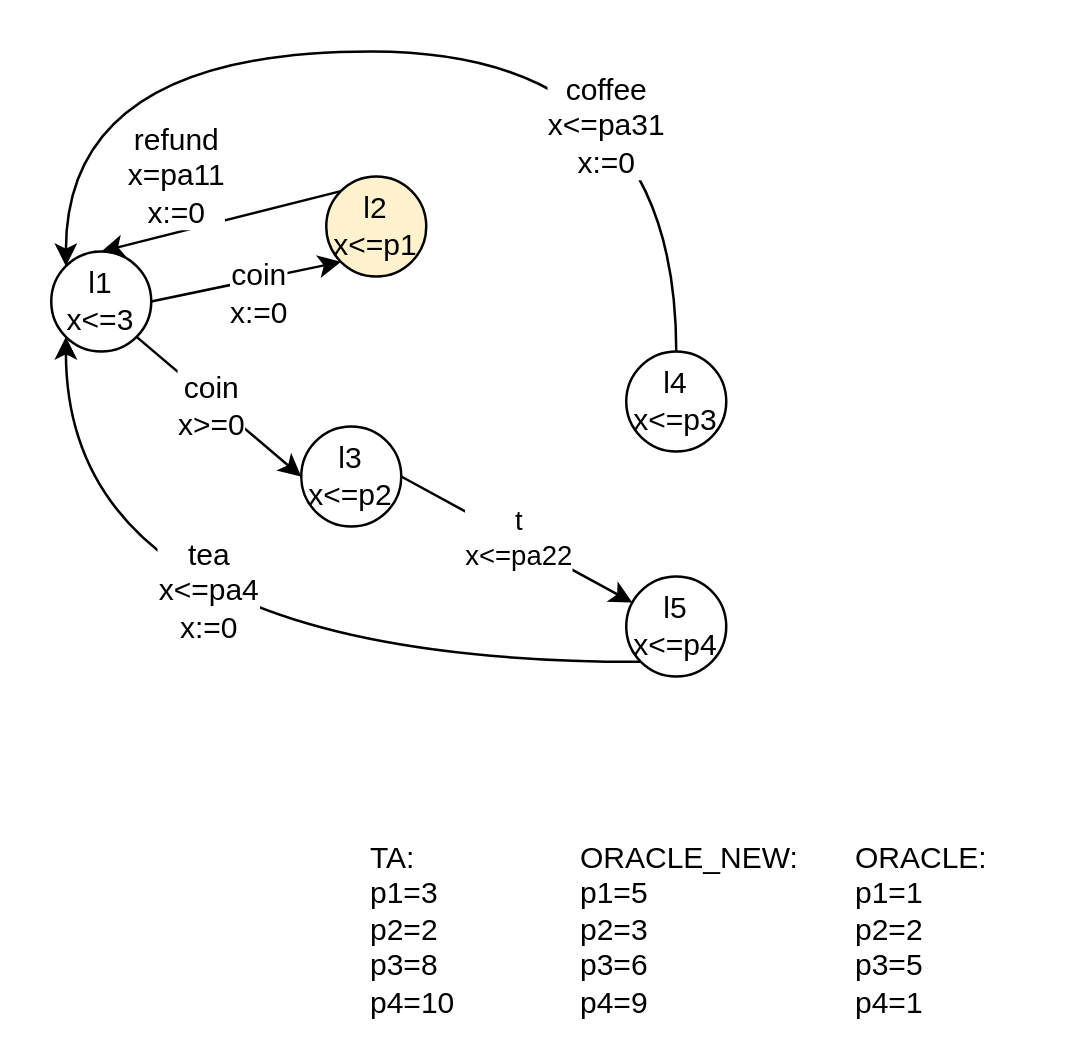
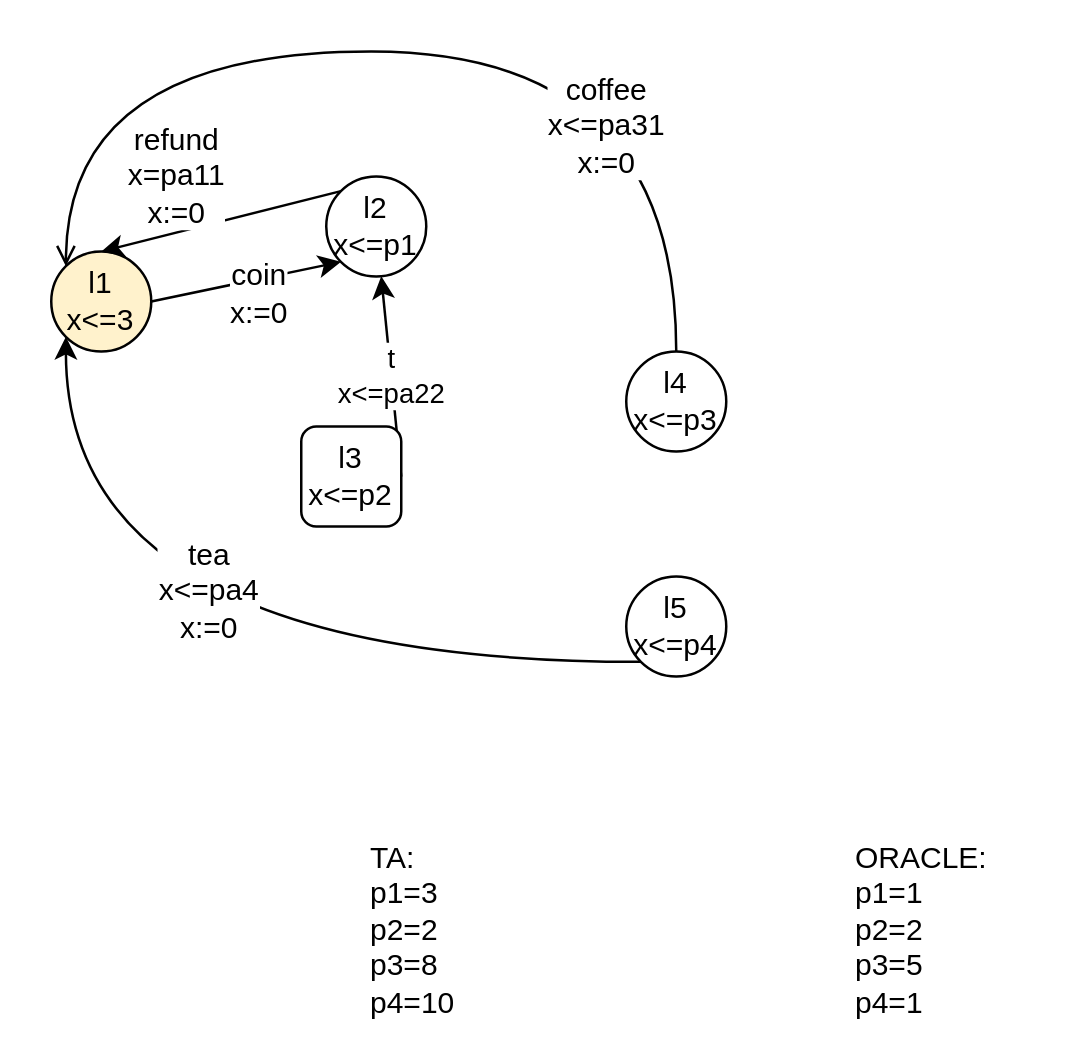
(127, 113) -> (126, 117)
(376, 226) -> (376, 226)
(101, 301) -> (101, 301)
(258, 440) -> none
(351, 476) -> (351, 476)
(575, 571) -> (397, 431)
(701, 921) -> none
